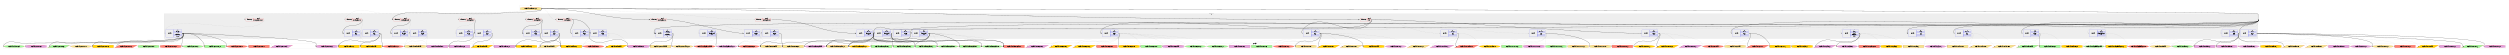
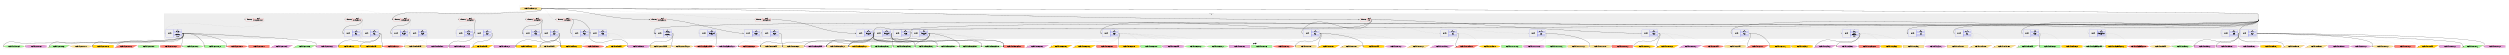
none -> (304, 46)
